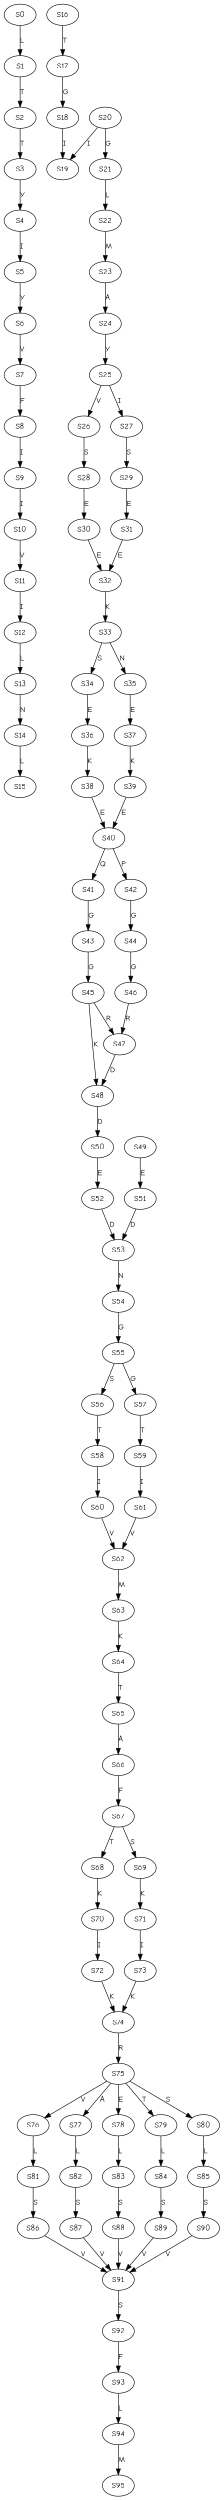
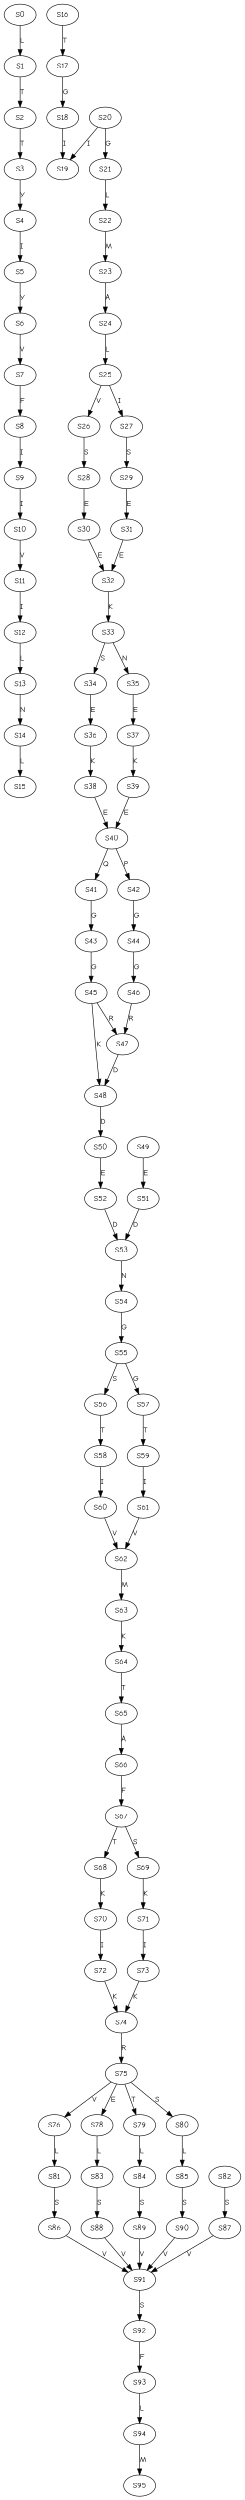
(108, 349) -> (107, 349)
(76, 2125) -> none
